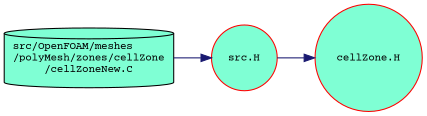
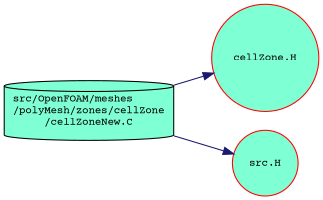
(291, 58) -> (189, 81)
